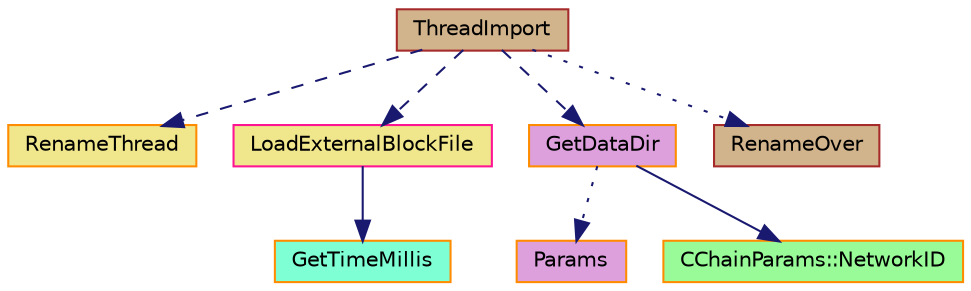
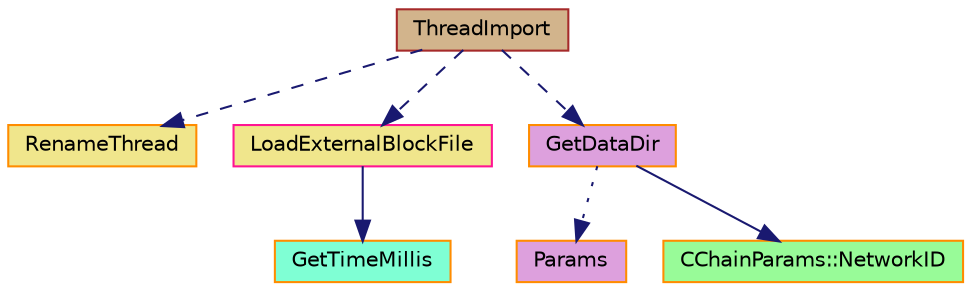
(797, 146) -> none
